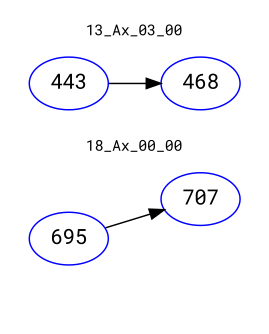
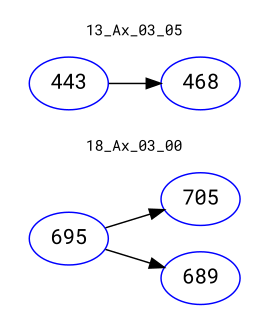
(135, 31) -> (135, 31)
(135, 147) -> (135, 147)
(201, 199) -> (201, 199)
none -> (201, 278)
